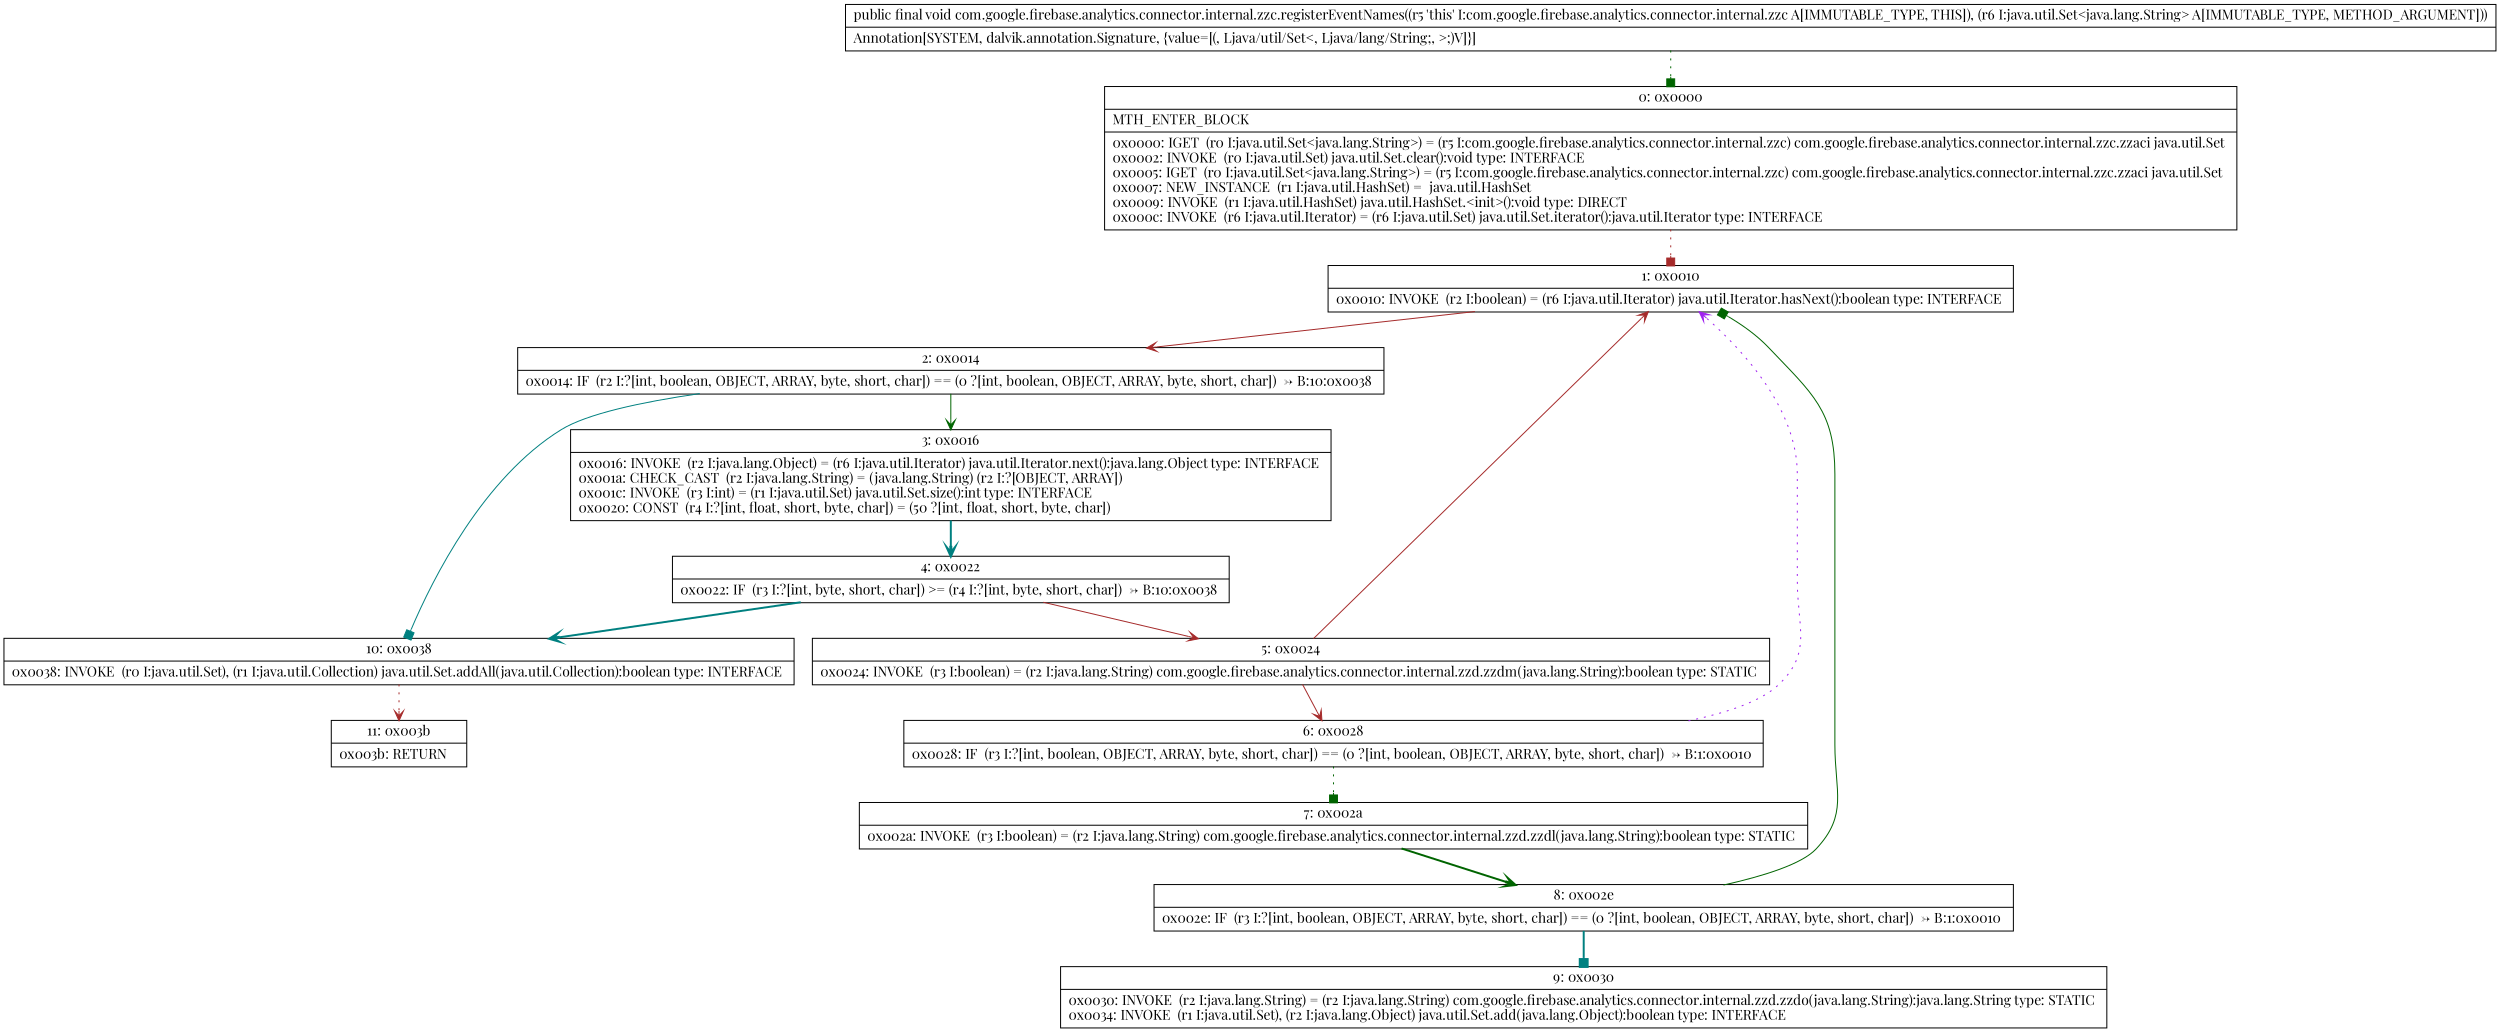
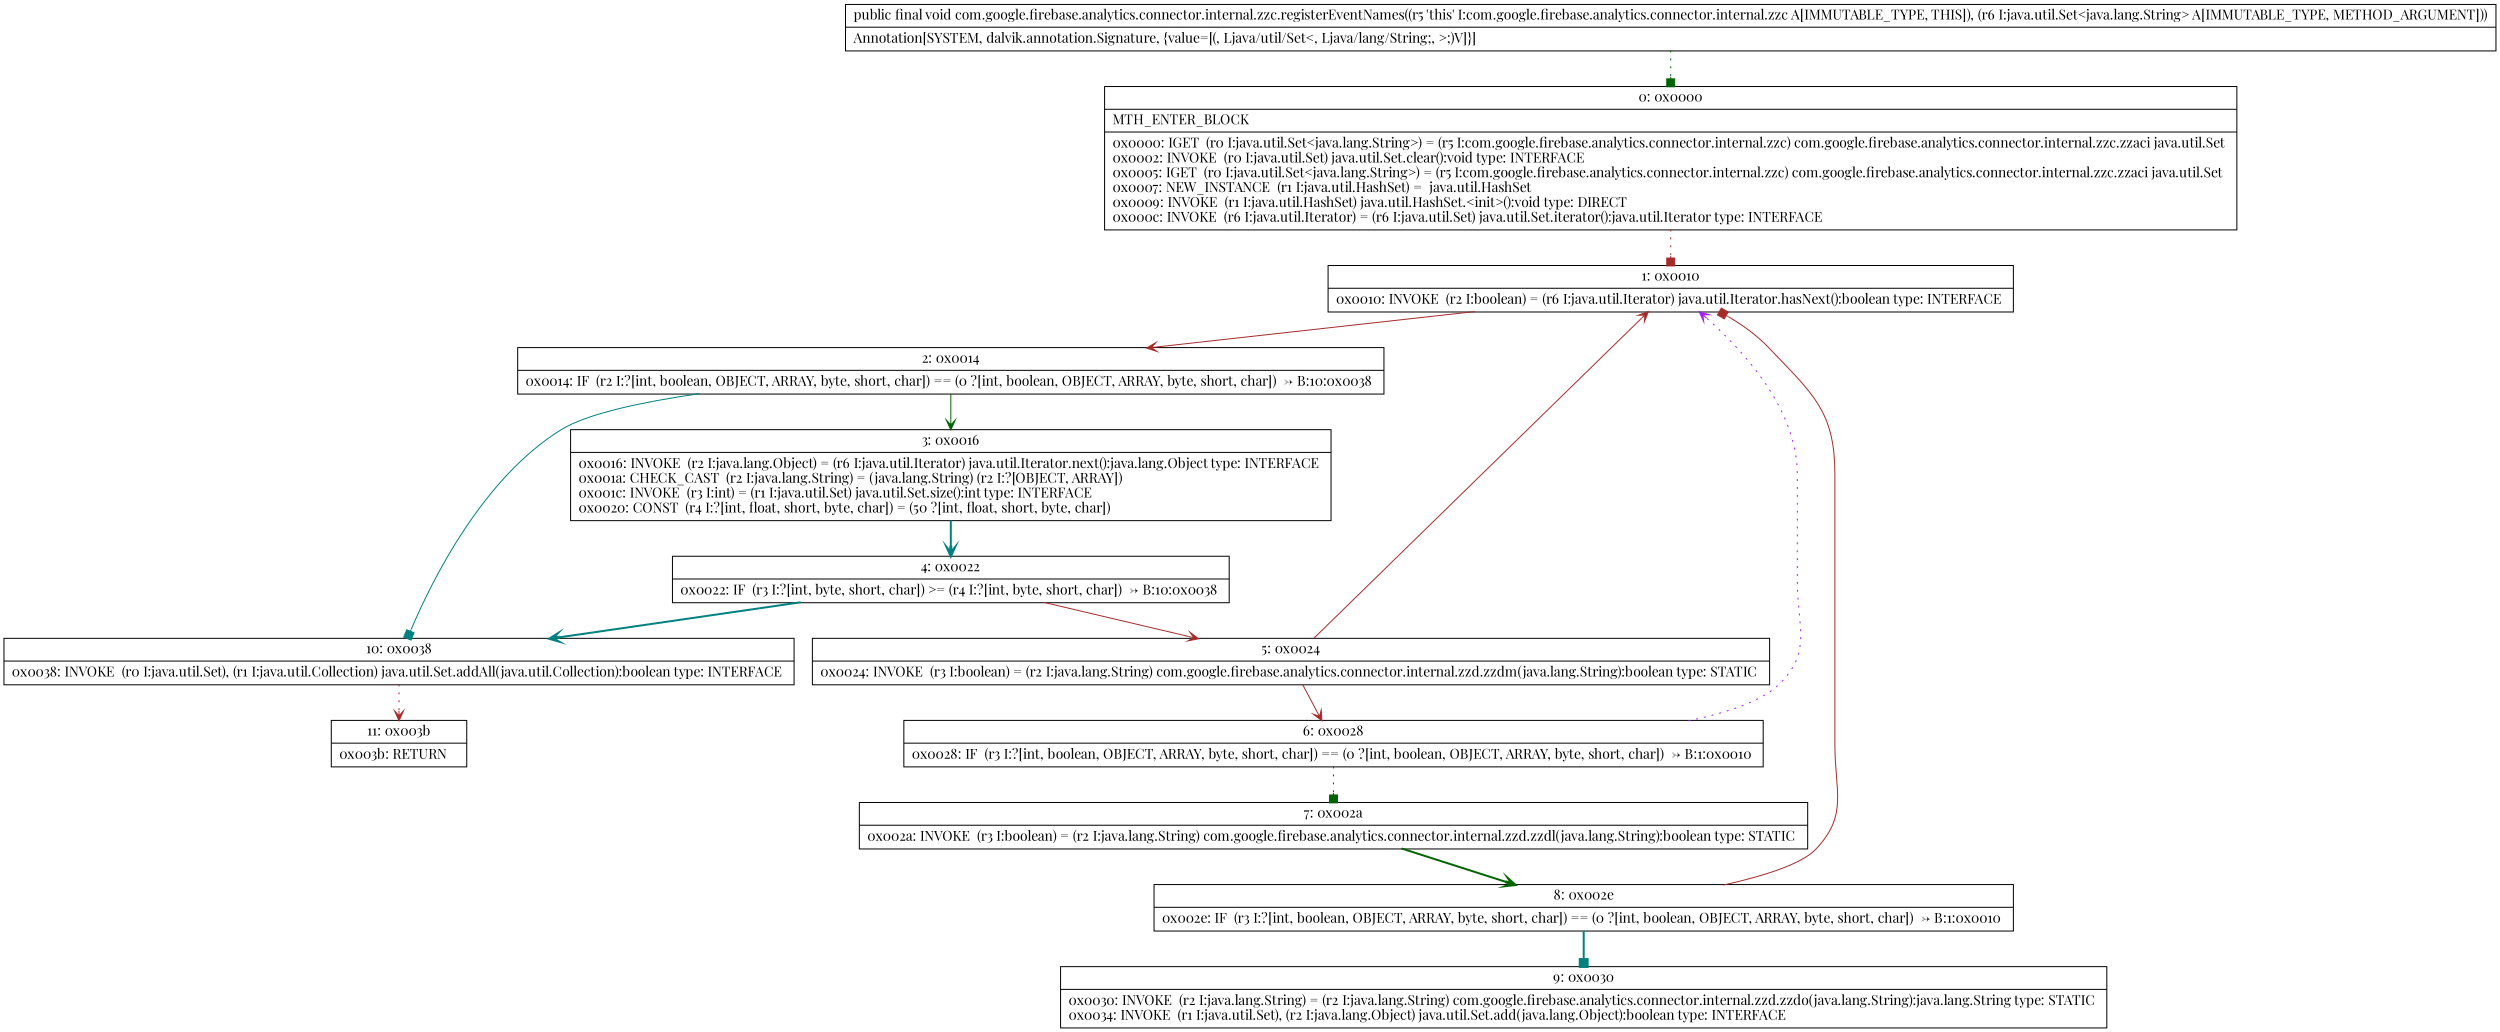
(1835, 615) -> (1835, 615)
